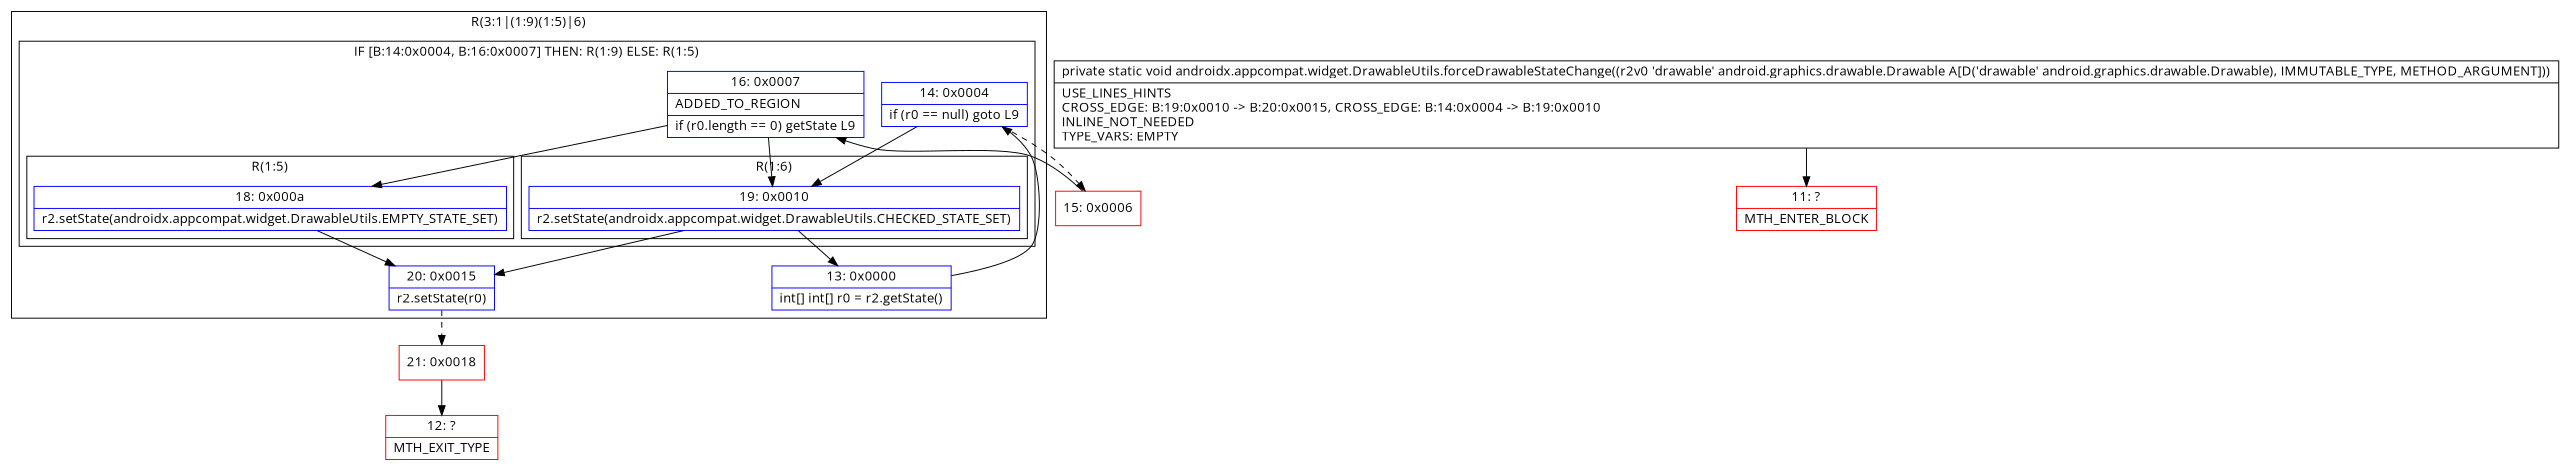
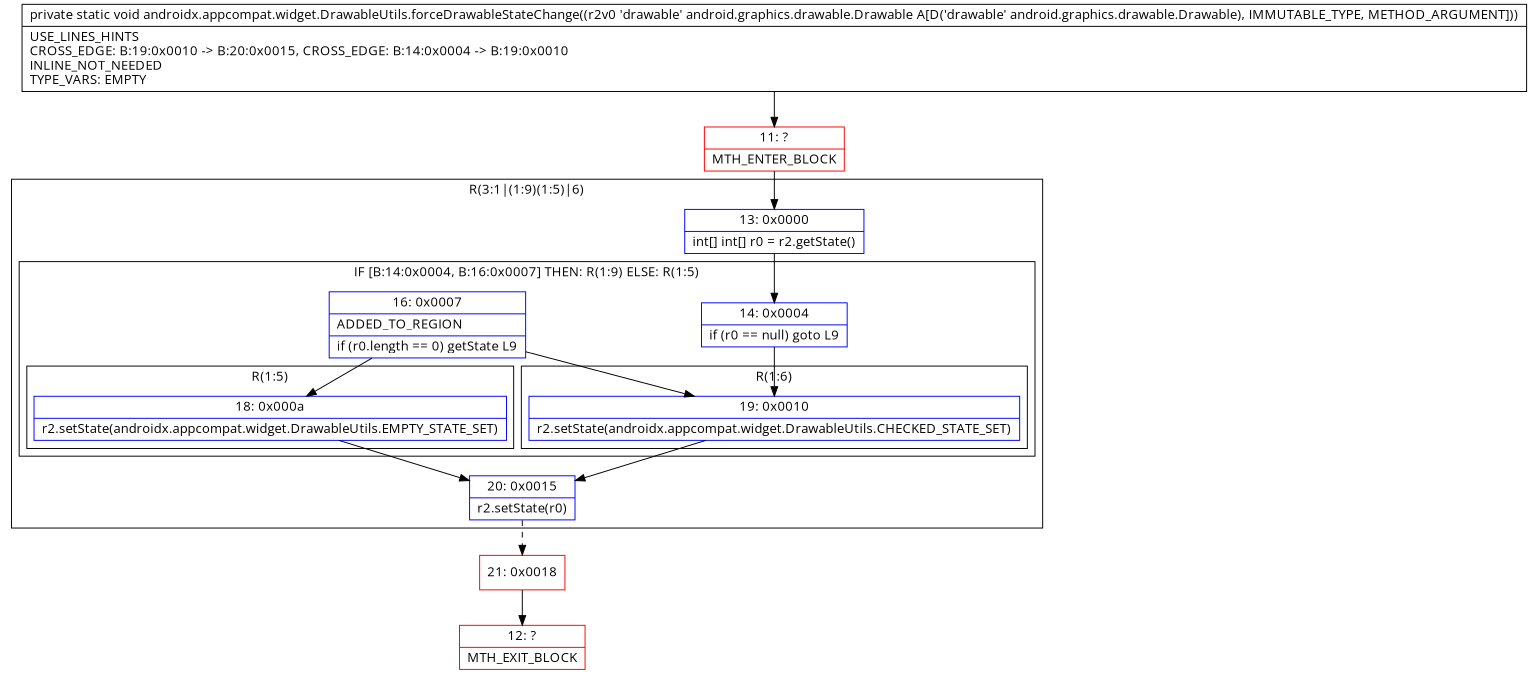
(1098, 208) -> none
(822, 252) -> (774, 185)
(442, 448) -> (522, 658)
